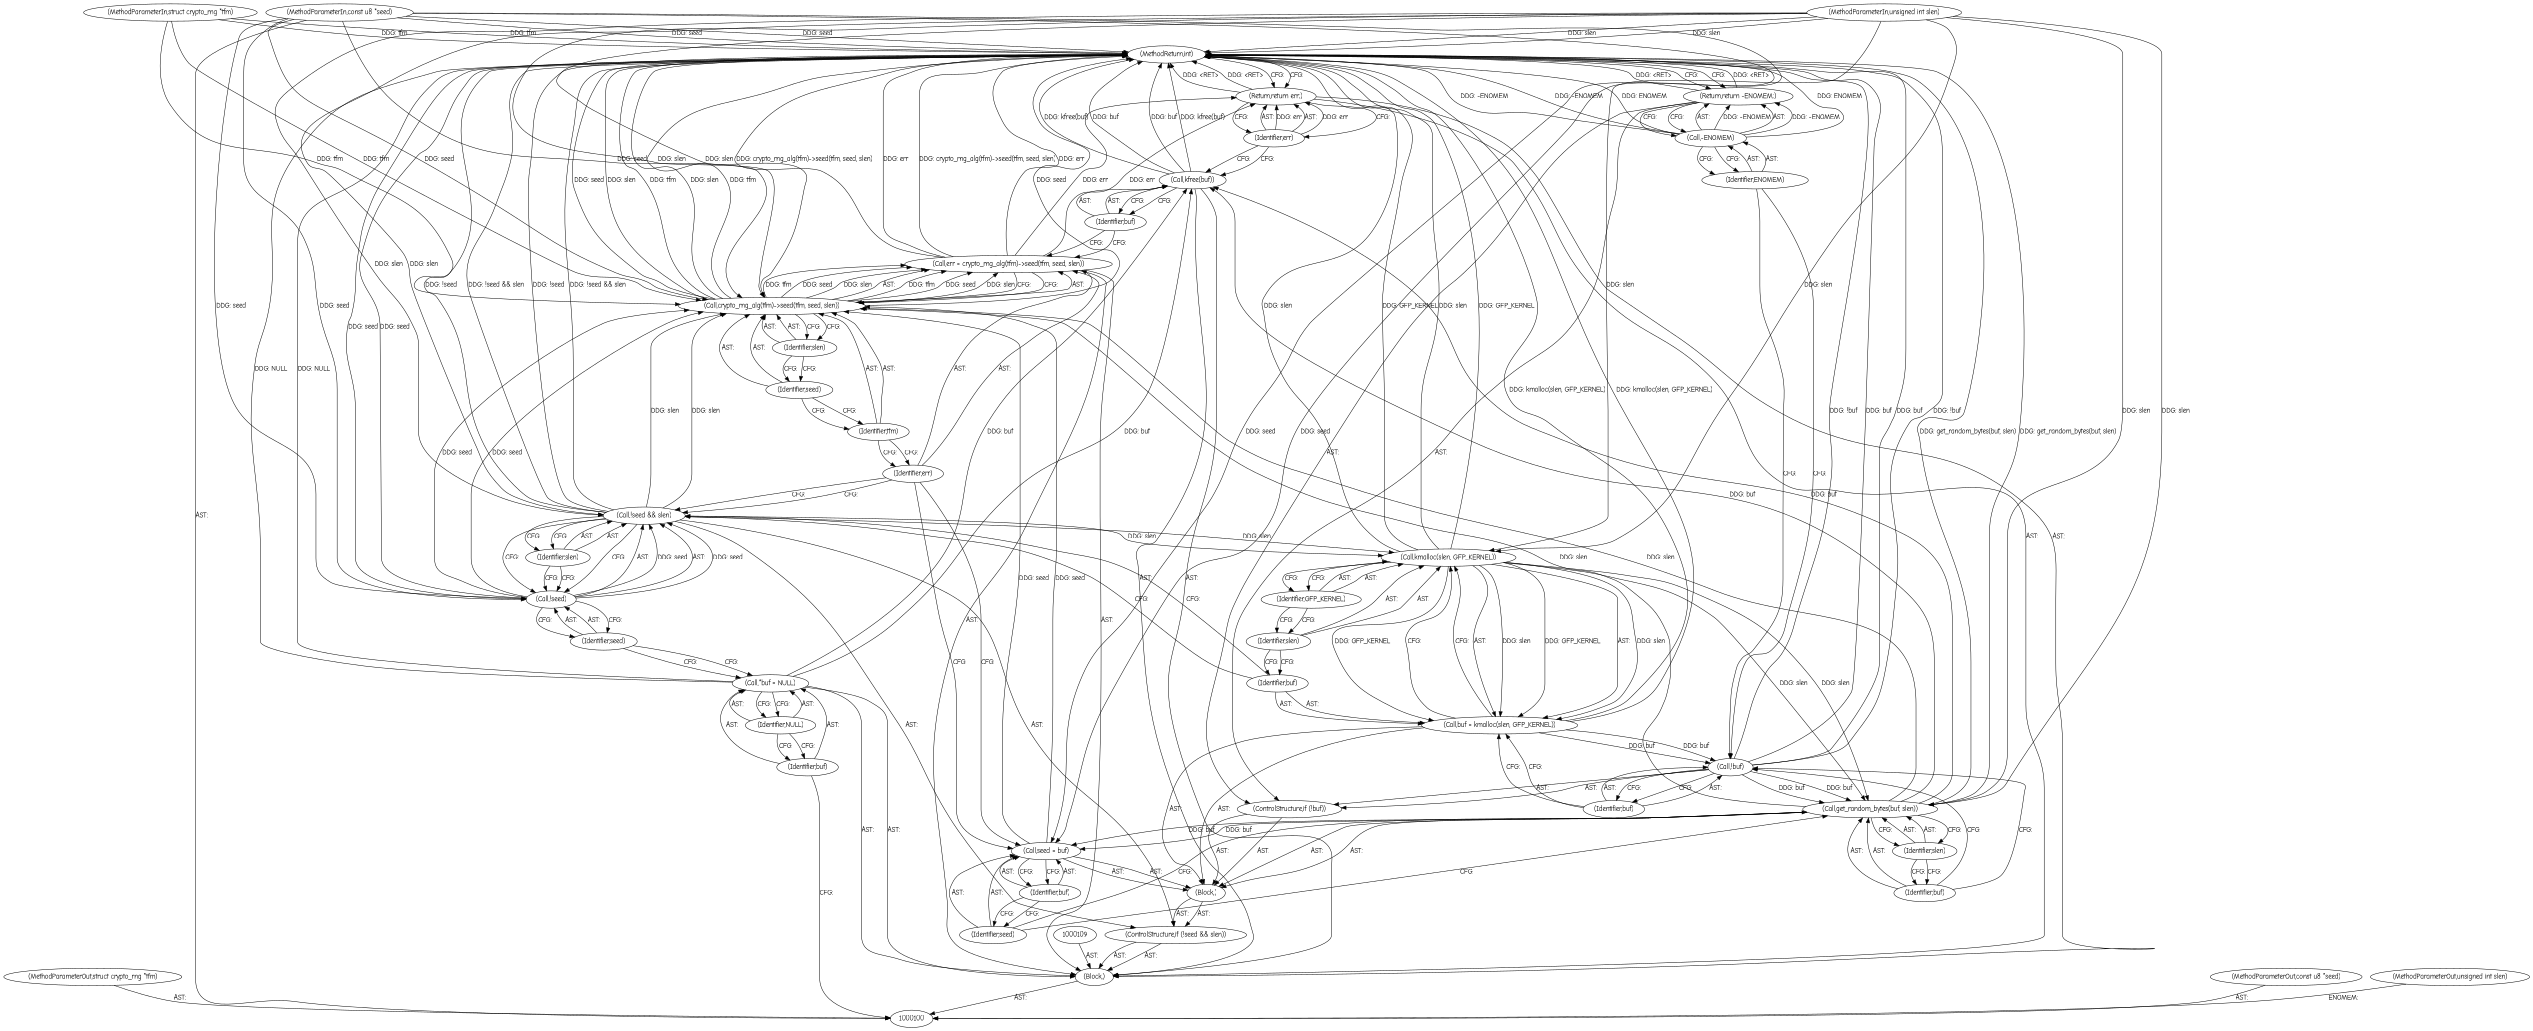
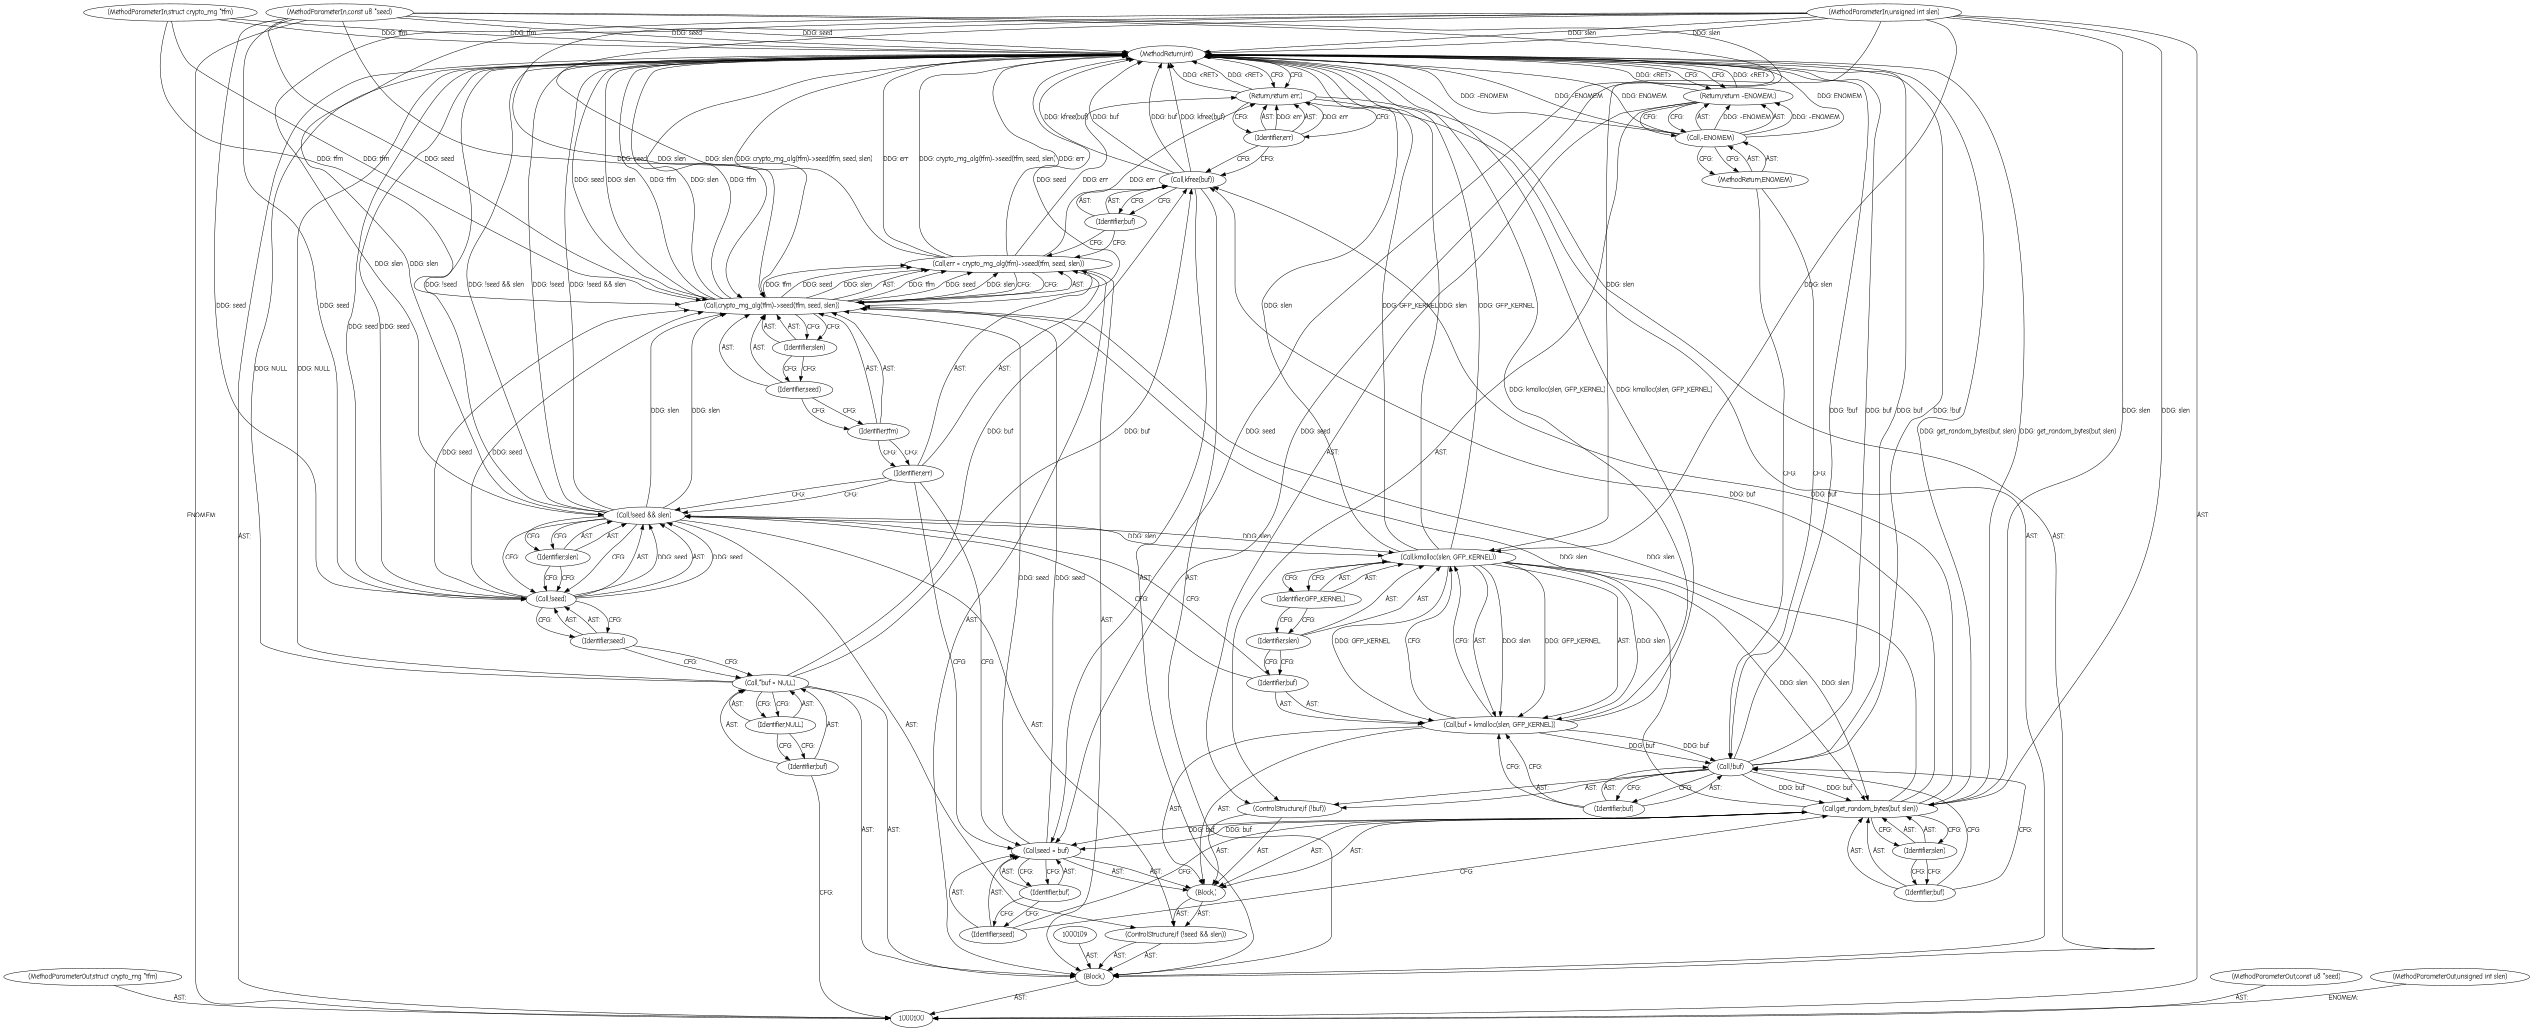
(1755, 180) -> (1755, 180)
none -> (238, 449)
(203, 516) -> (203, 516)
none -> (2153, 988)
